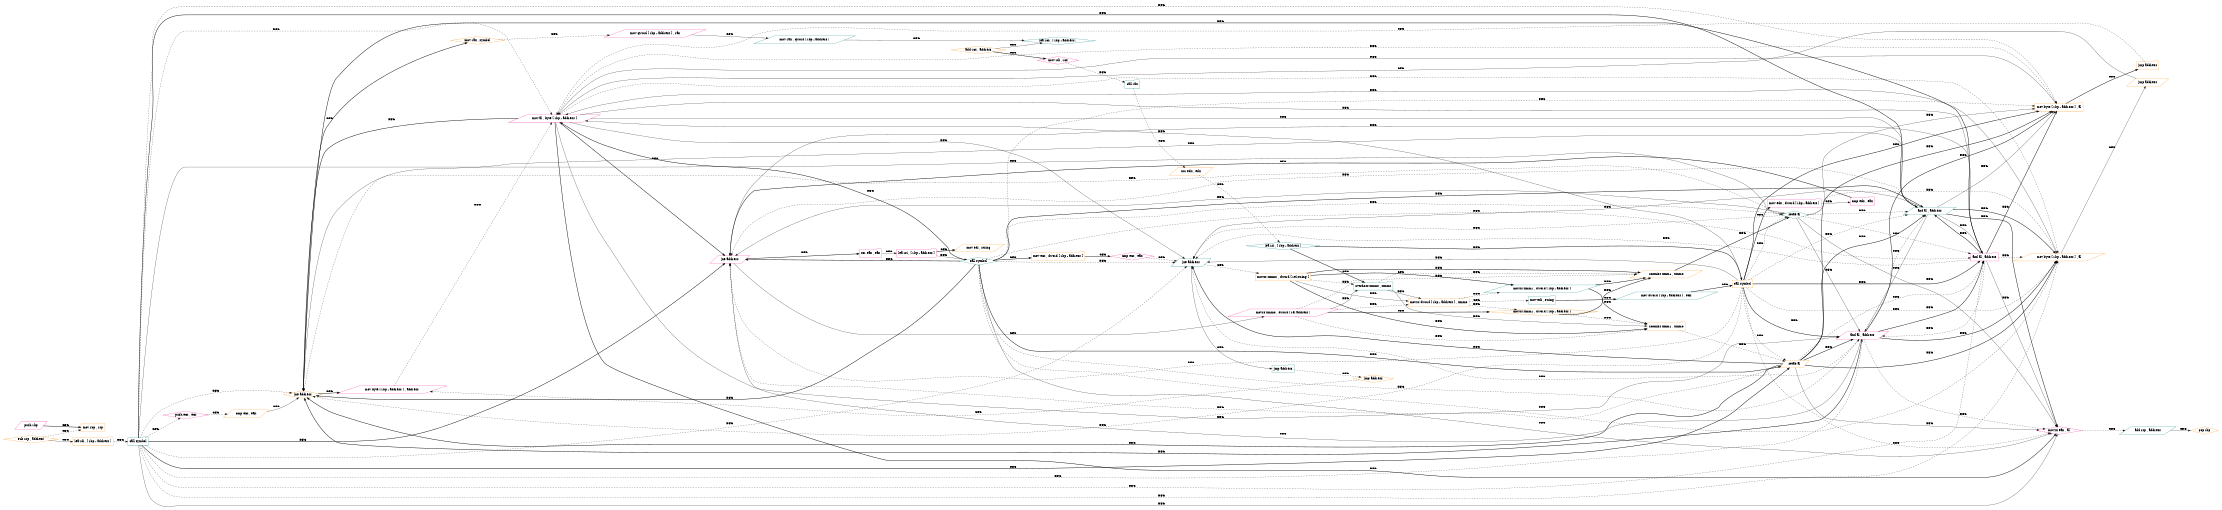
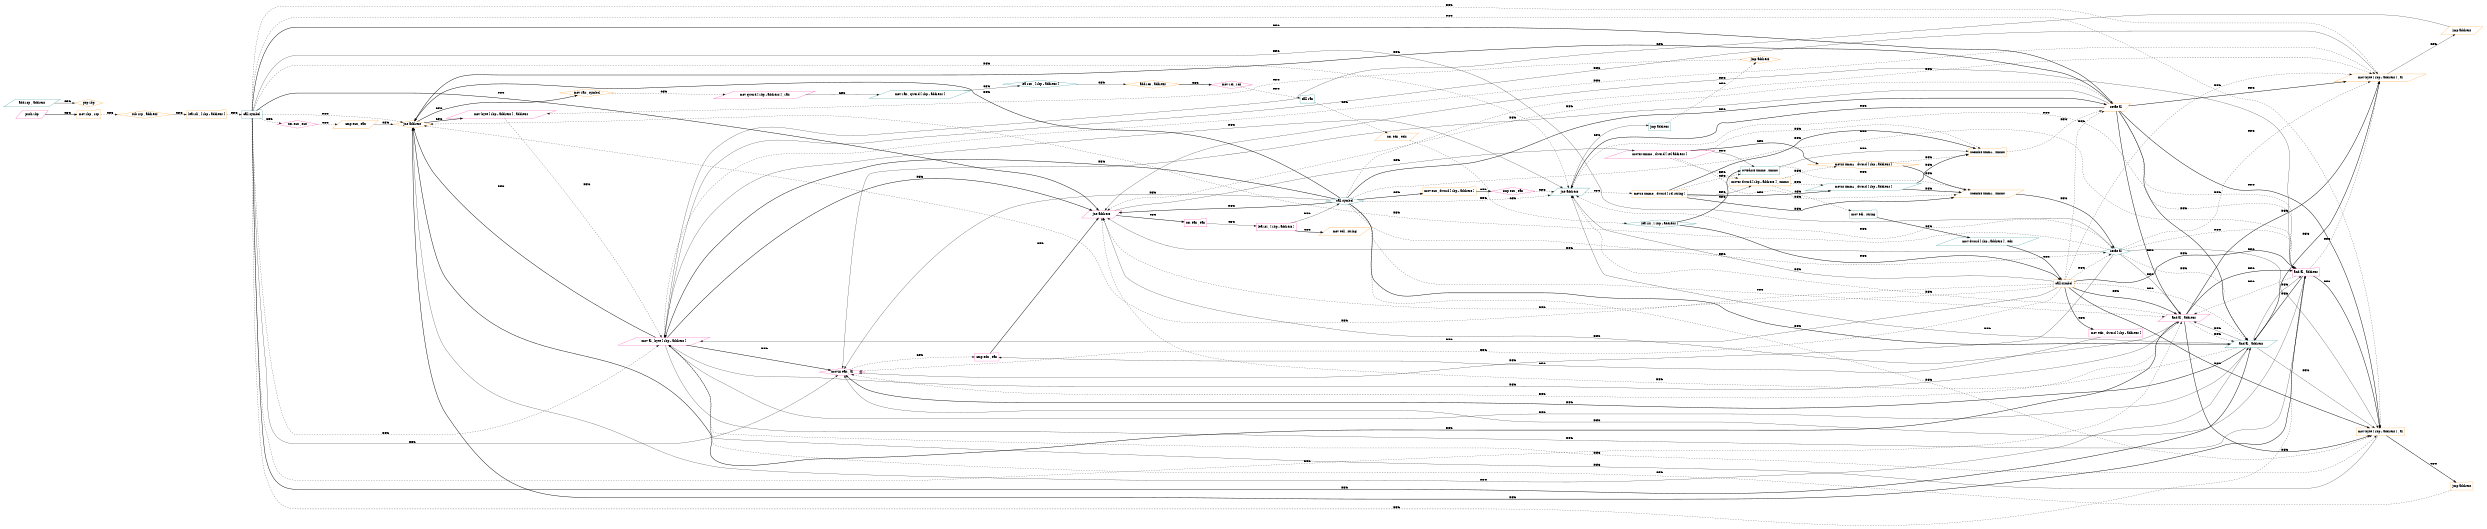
(1018, 46) -> (1100, 84)
(1346, 282) -> (1722, 176)
(1403, 294) -> none
(186, 415) -> (297, 124)
(2102, 431) -> (910, 359)
(61, 434) -> (108, 115)
